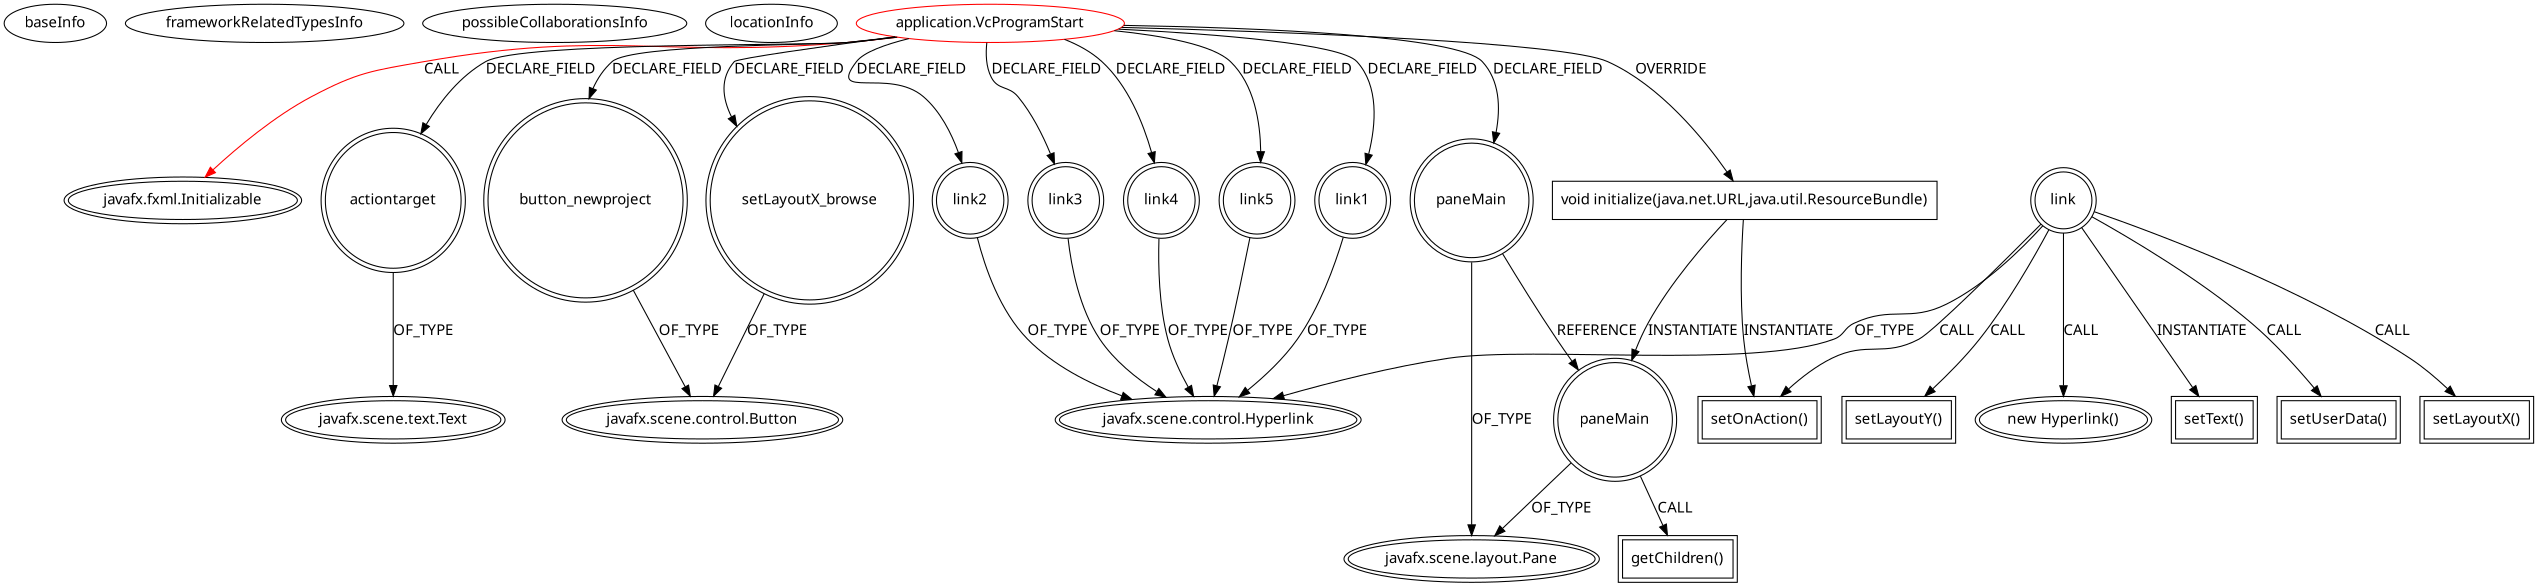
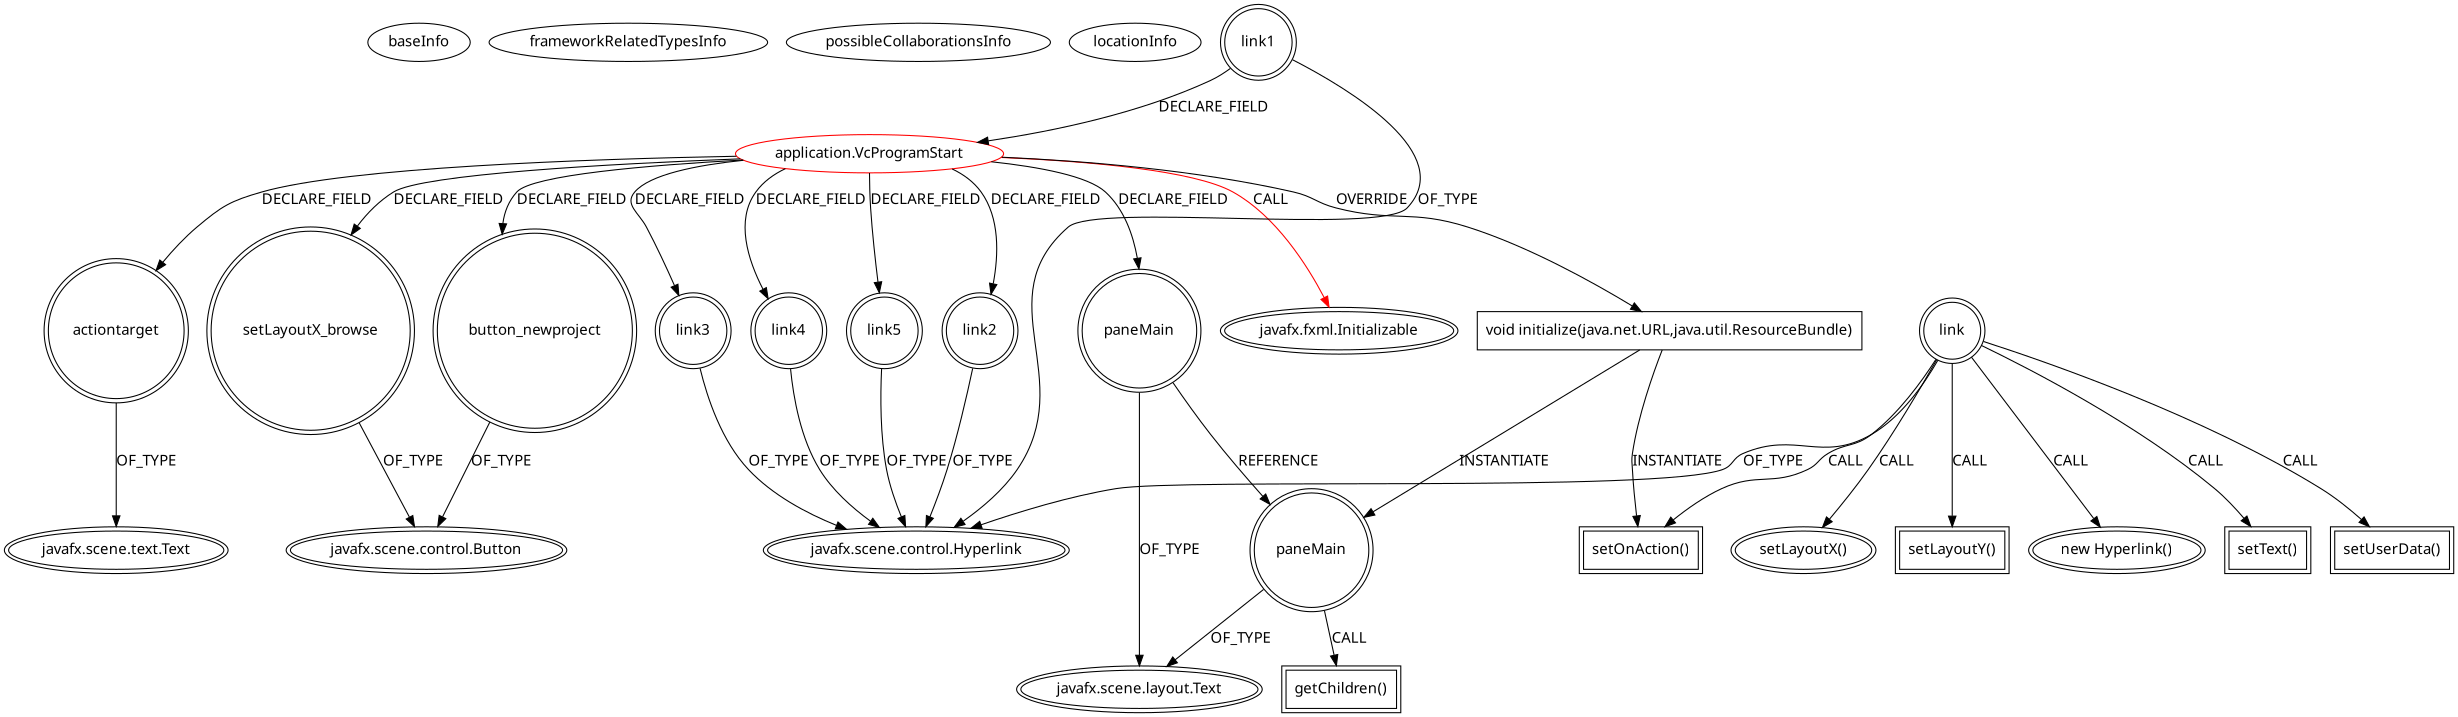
(1287, 43) -> (1113, 115)
(2202, 331) -> (2206, 462)
(2477, 420) -> (1803, 550)
(1472, 559) -> (1139, 689)
